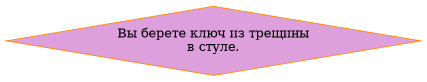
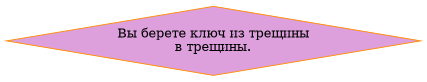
(213, 41) -> (213, 41)
